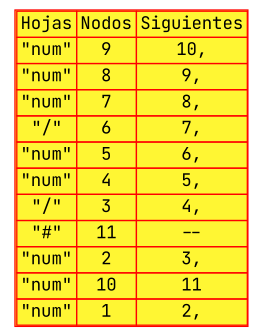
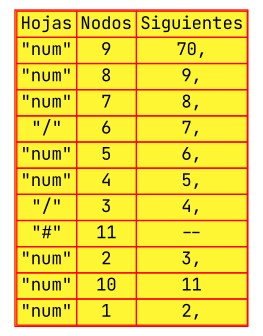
(192, 50) -> (192, 50)
